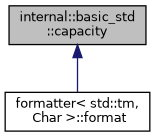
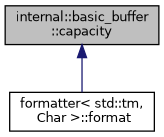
(78, 25) -> (82, 25)
